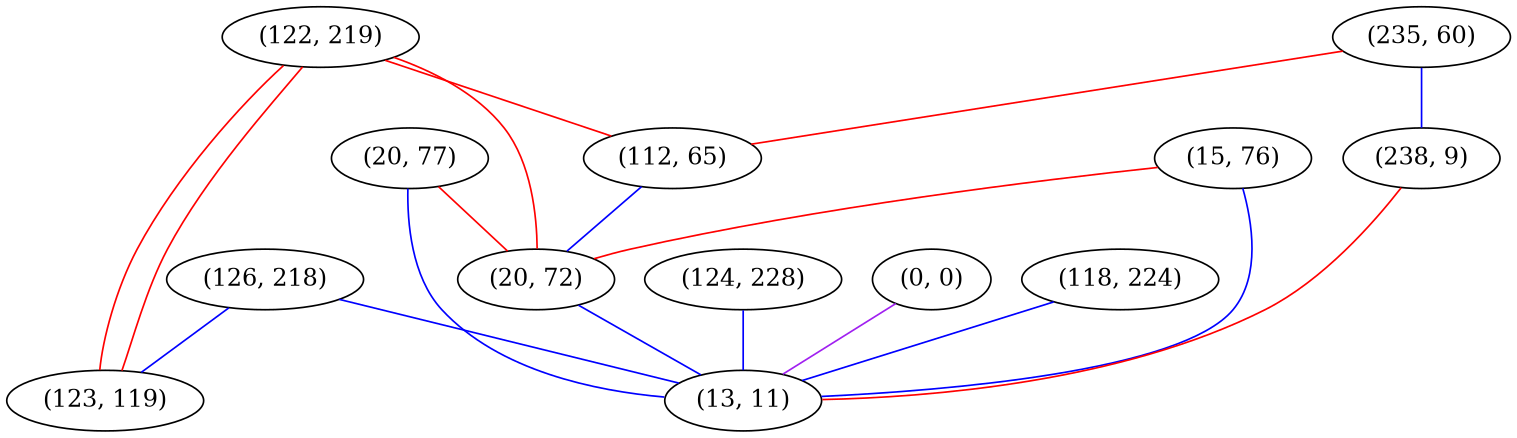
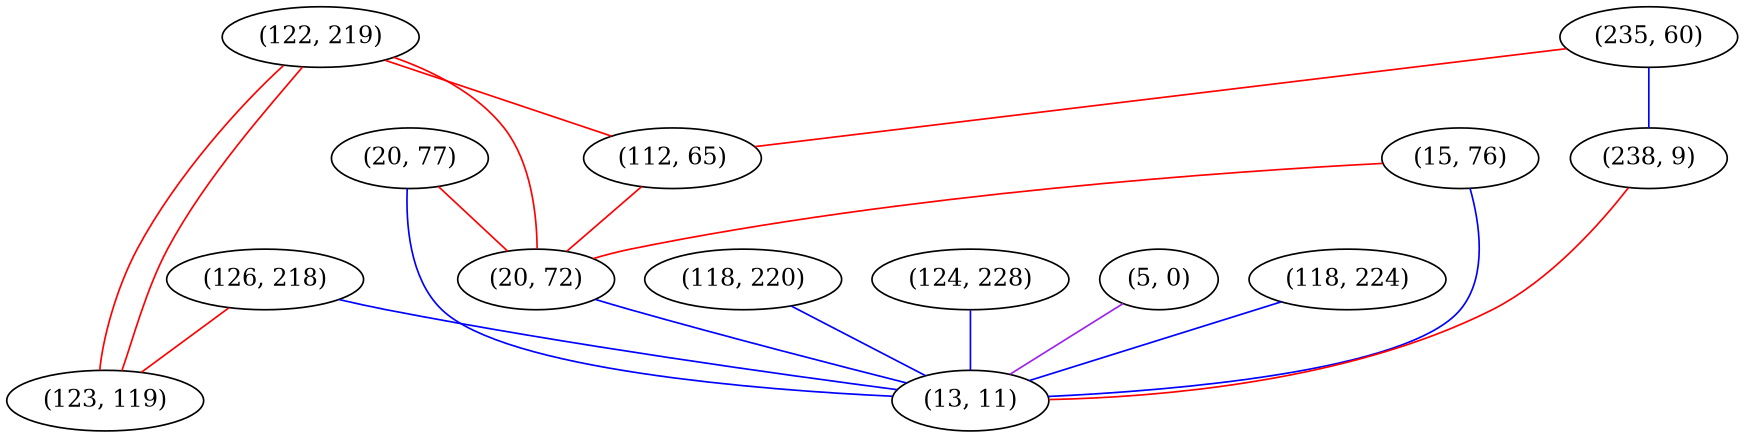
(604, 219) -> (604, 219)
none -> (743, 279)
(932, 279) -> (1159, 279)
(185, 340) -> (185, 340)
